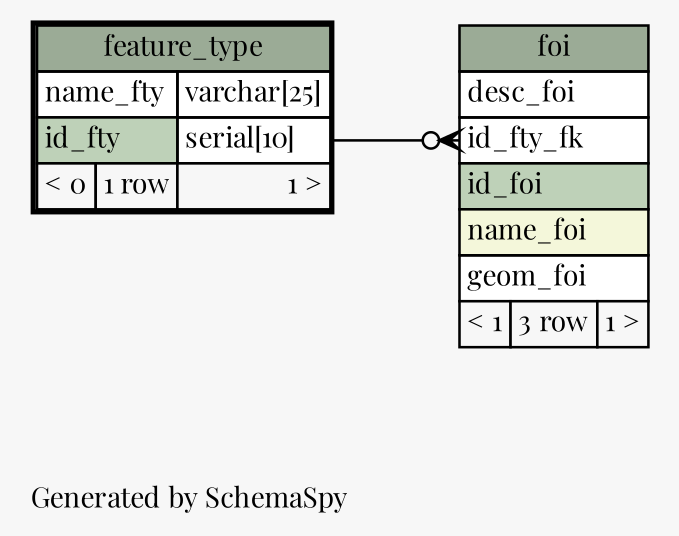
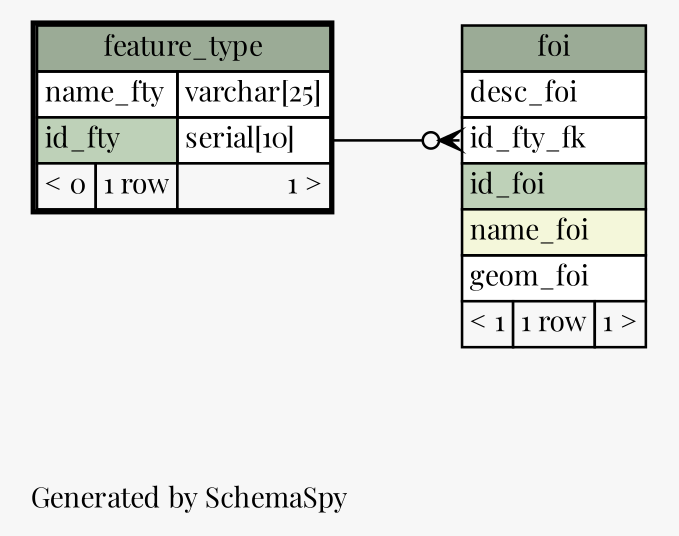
(554, 323) -> (554, 323)
